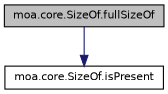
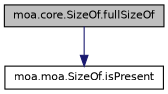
(84, 78) -> (84, 78)
